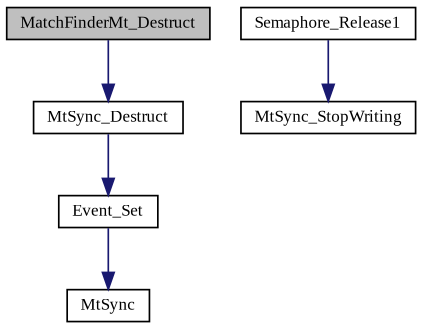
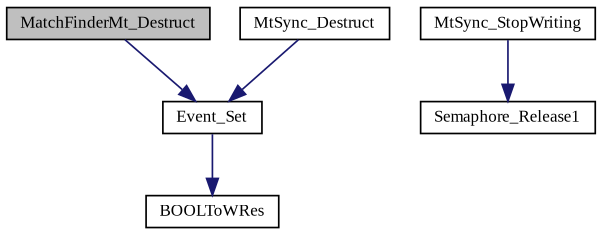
(108, 62) -> (154, 65)
(328, 62) -> (508, 62)
(108, 306) -> (212, 212)
